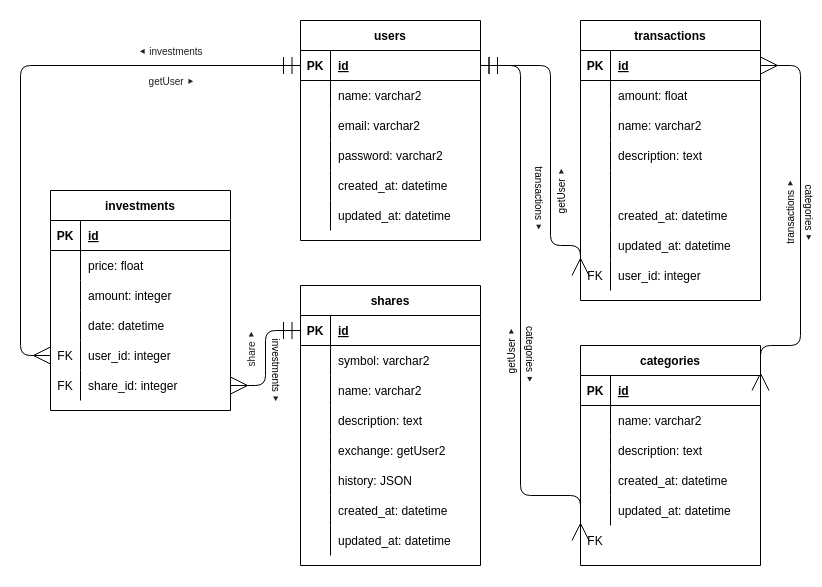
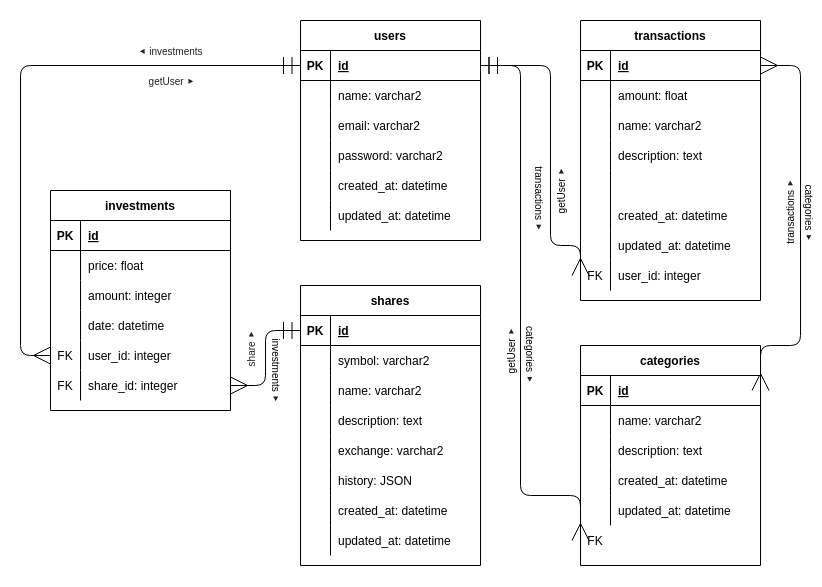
(395, 451) -> (395, 451)
